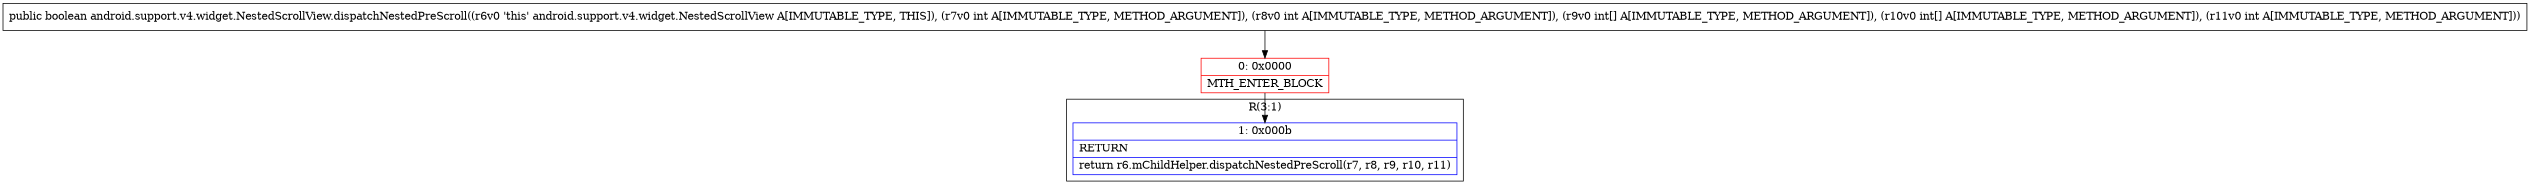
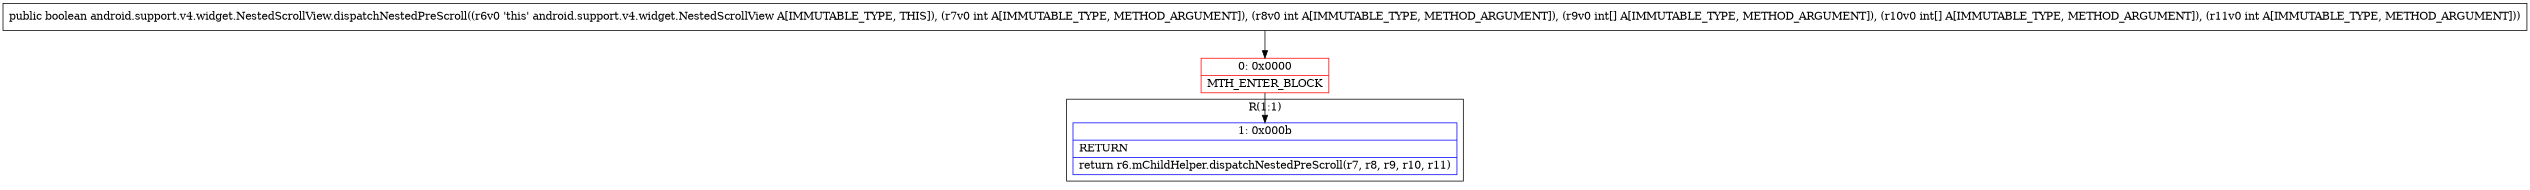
(1265, 108) -> (1265, 108)
